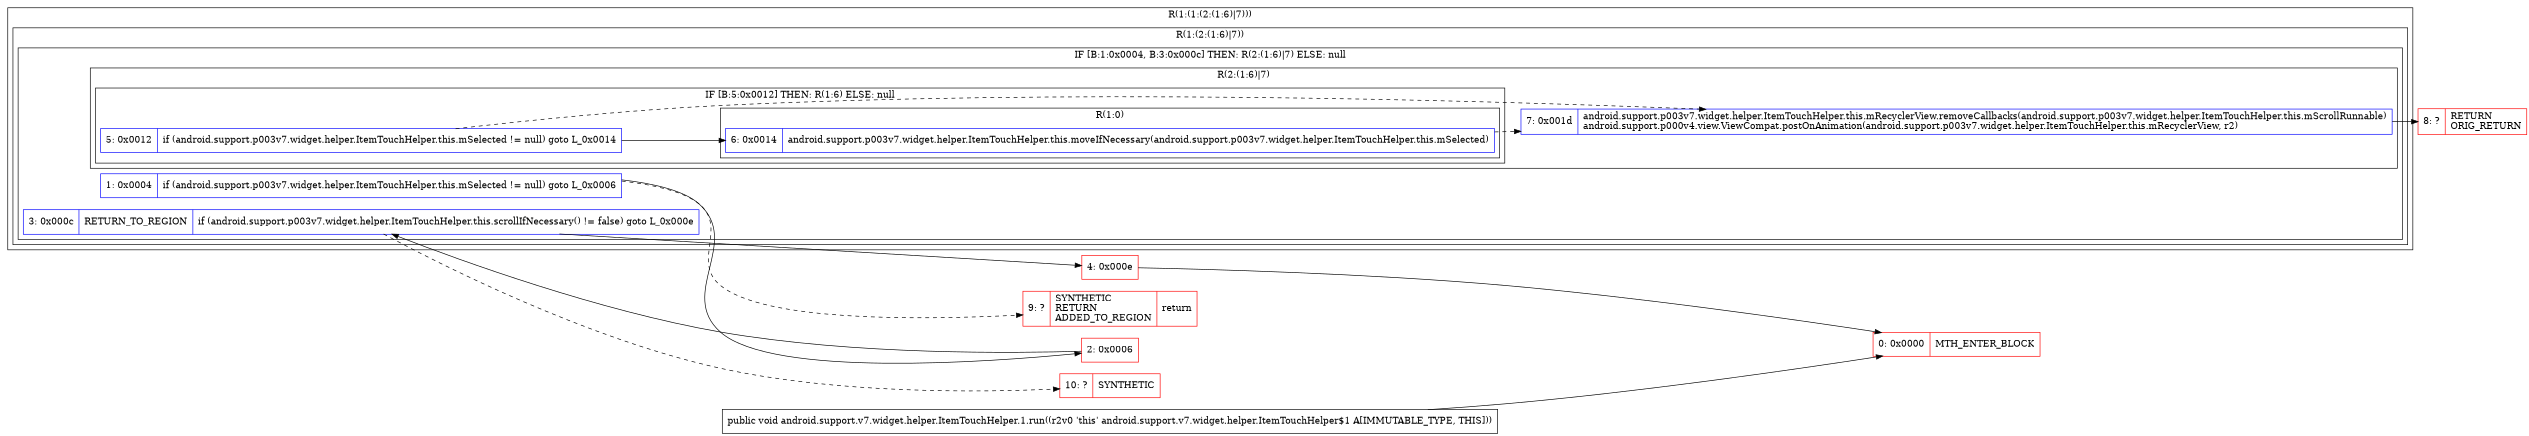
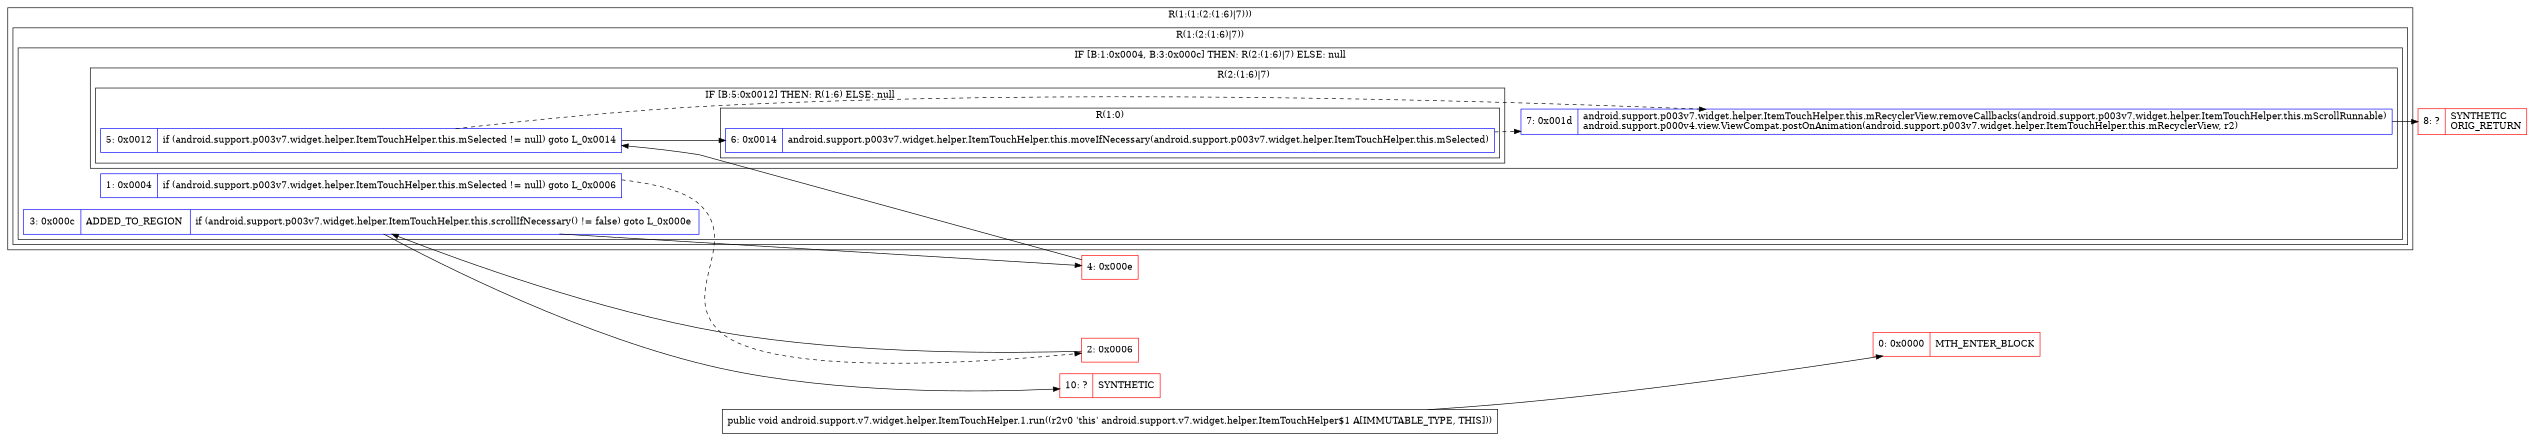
(2471, 116) -> (2479, 116)
(136, 222) -> (134, 222)
(1508, 286) -> (856, 198)
(1110, 309) -> none
(786, 356) -> (786, 356)
(706, 365) -> (706, 365)
